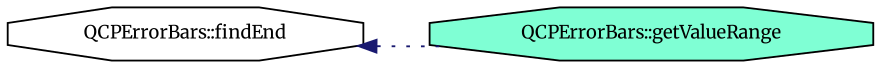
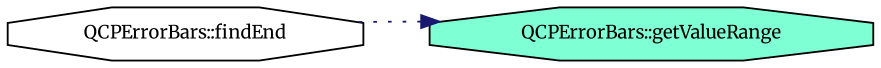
(408, 46) -> (390, 22)
